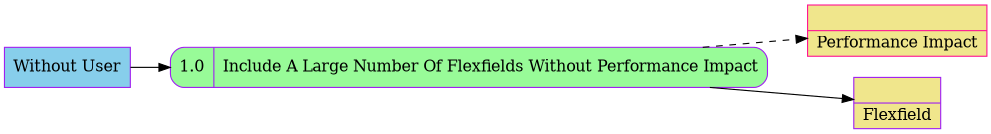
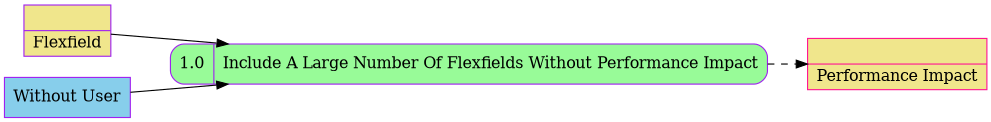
(776, 93) -> (164, 39)
